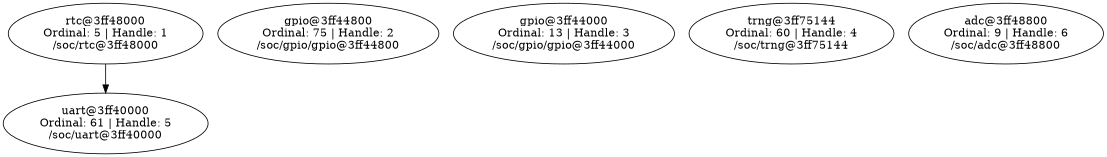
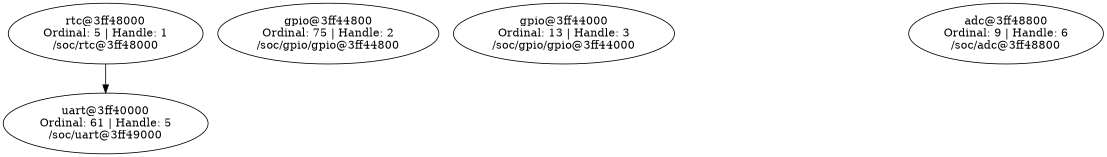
(792, 34) -> none
(106, 123) -> (106, 123)
